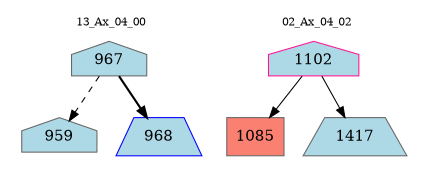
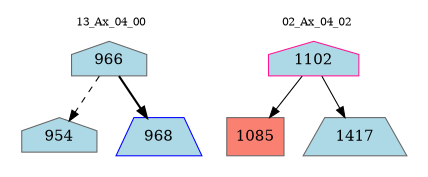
(109, 60) -> (109, 60)
(59, 137) -> (59, 137)
